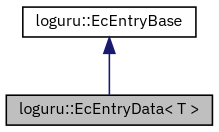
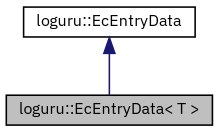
(109, 22) -> (109, 22)
